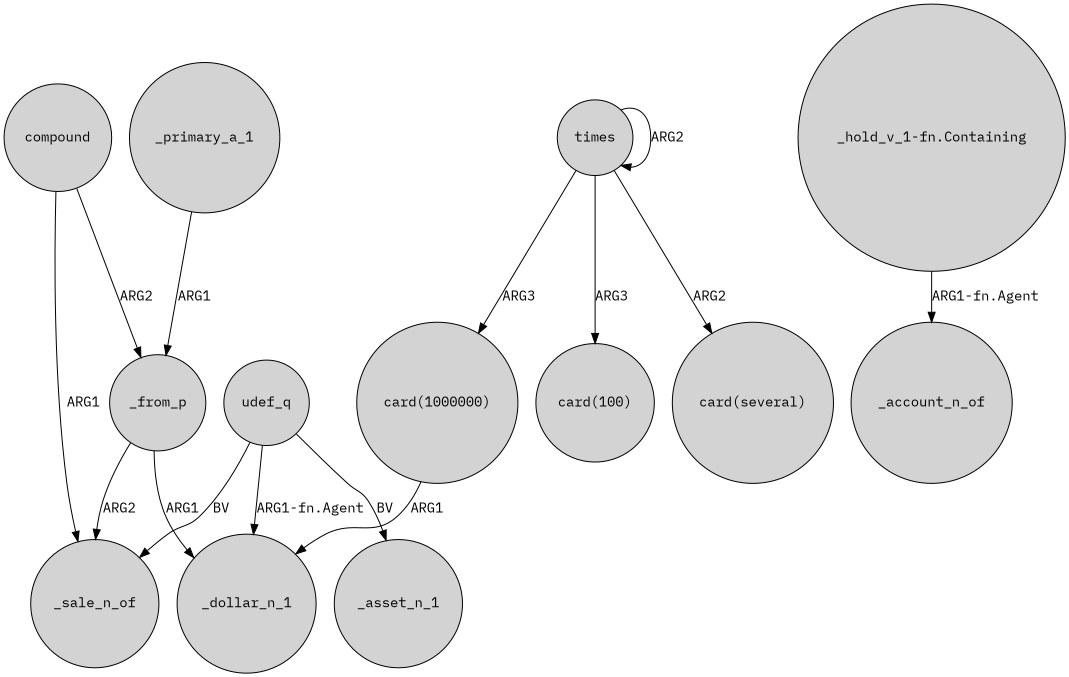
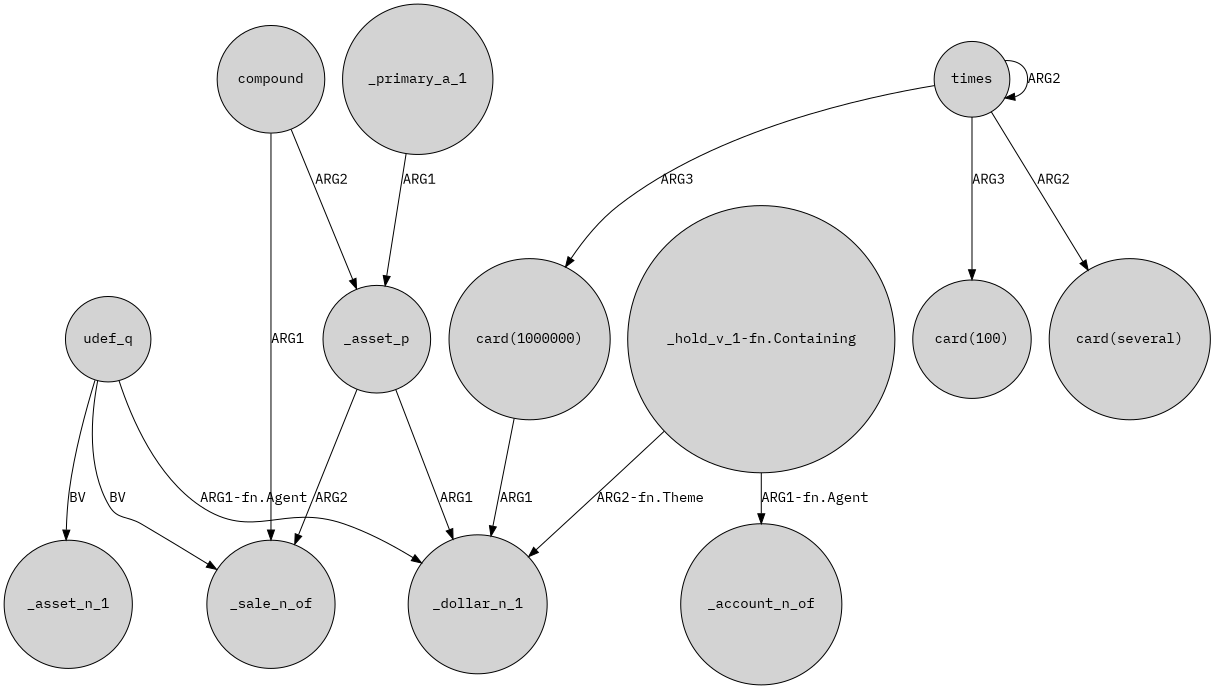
(158, 403) -> (377, 339)
none -> (600, 491)
